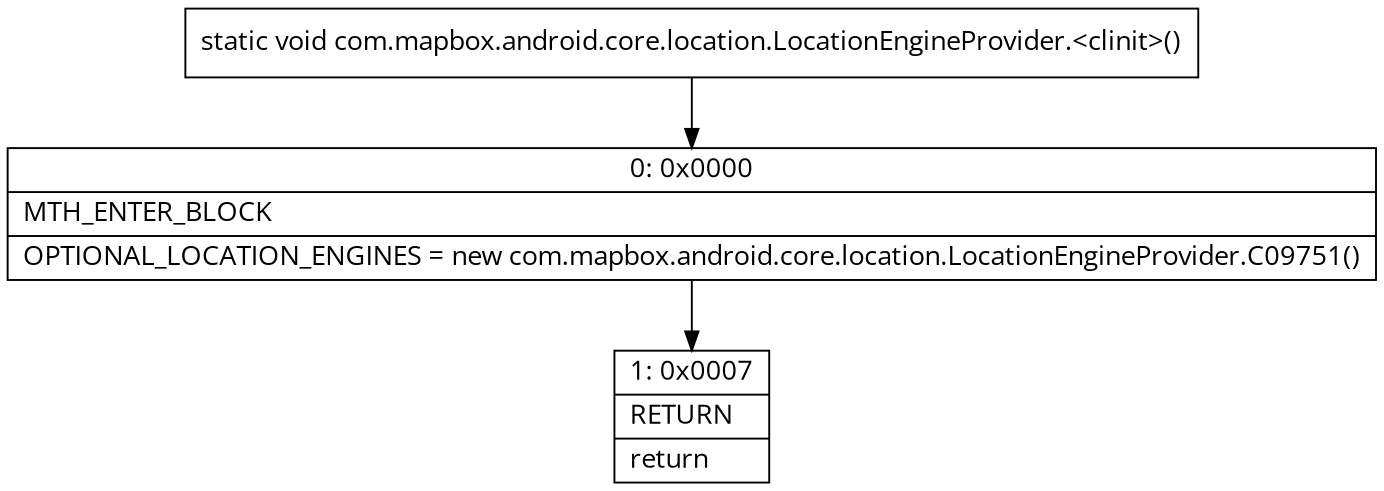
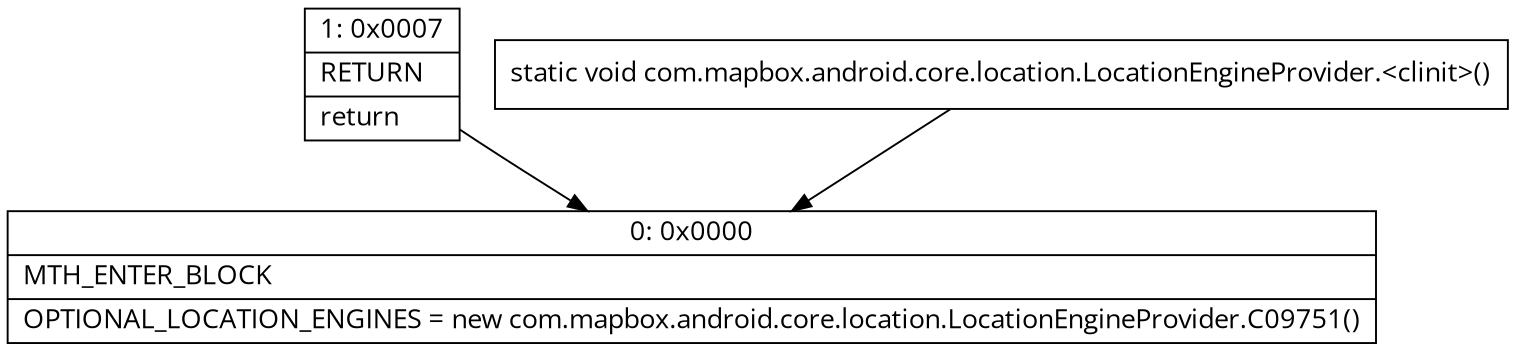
(692, 306) -> (515, 165)
